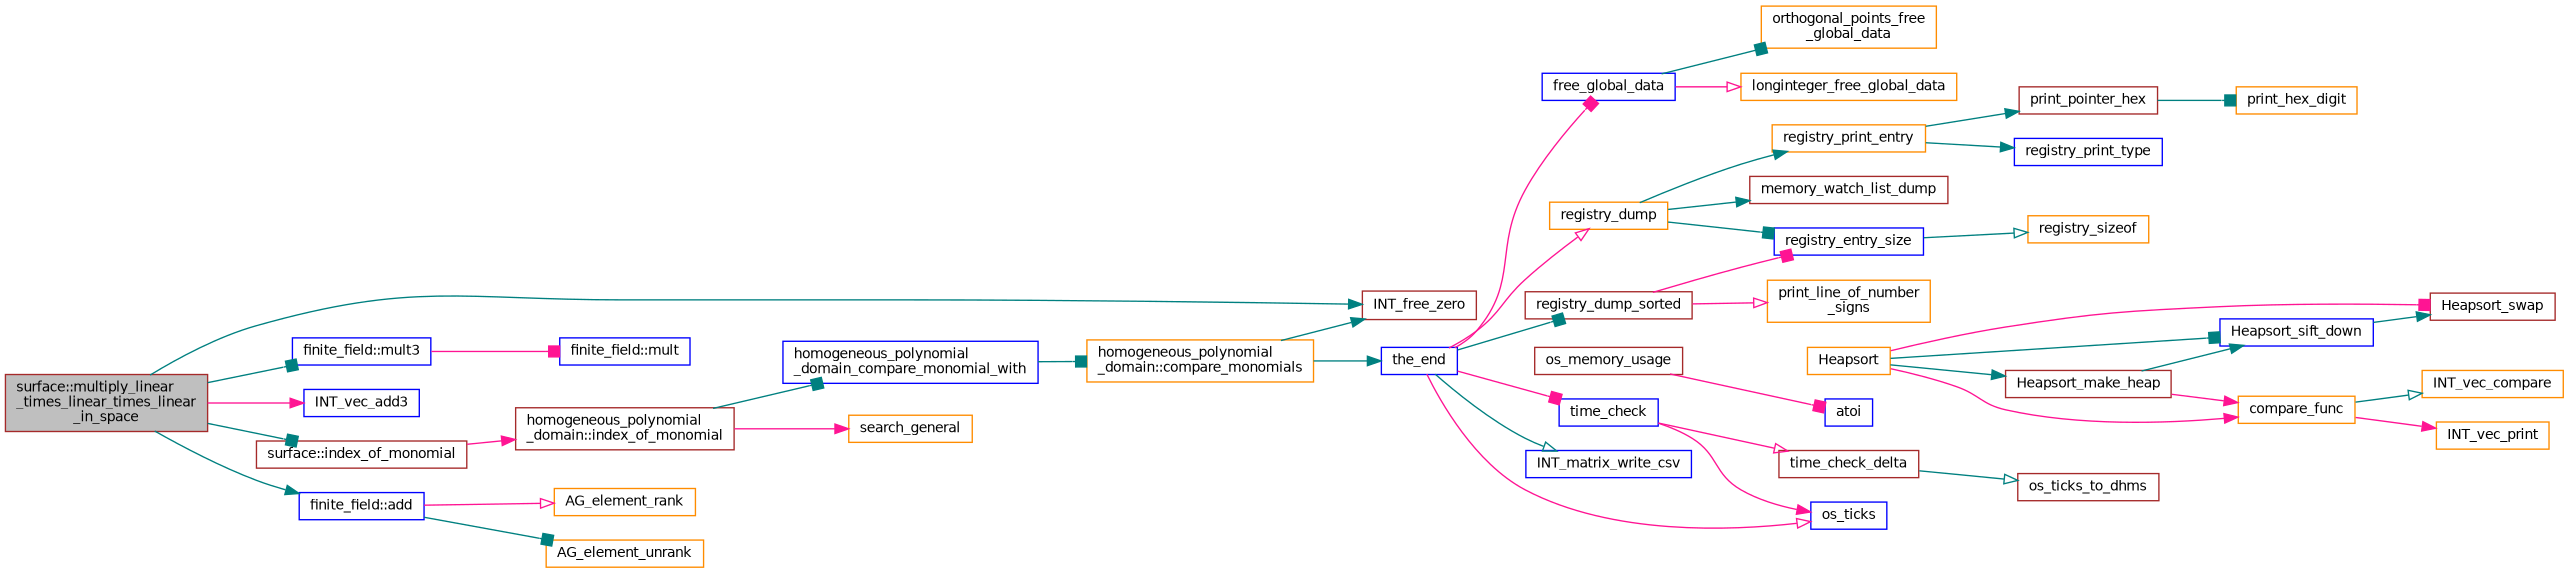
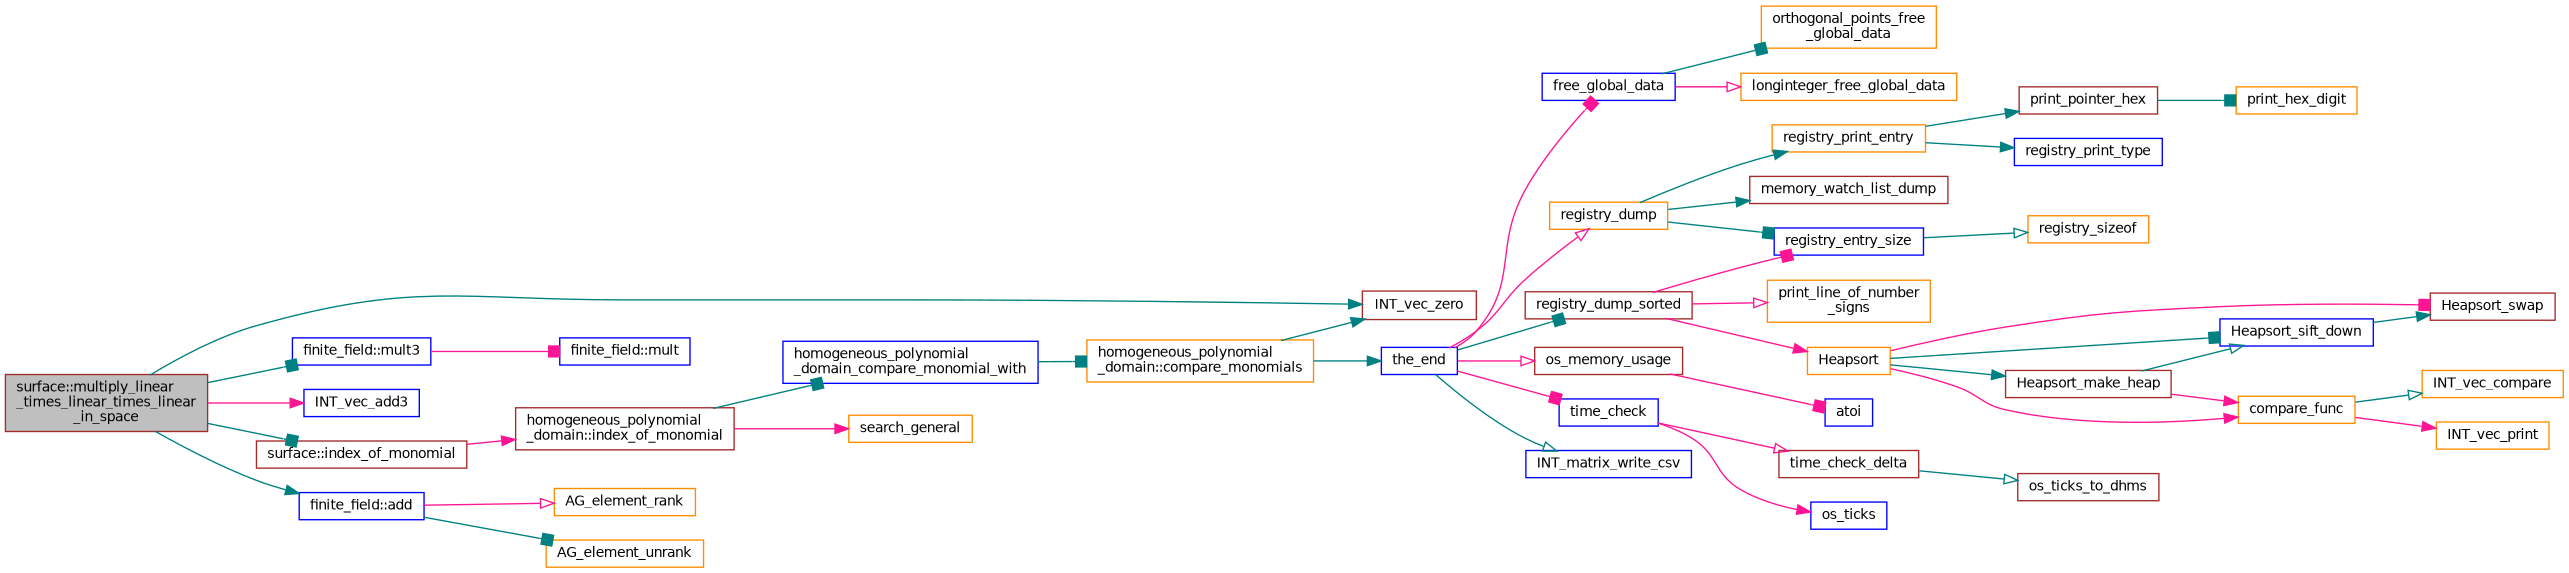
(1419, 305) -> (1419, 305)
none -> (1729, 333)
(2186, 360) -> (2186, 360)
(1583, 512) -> (1489, 361)
